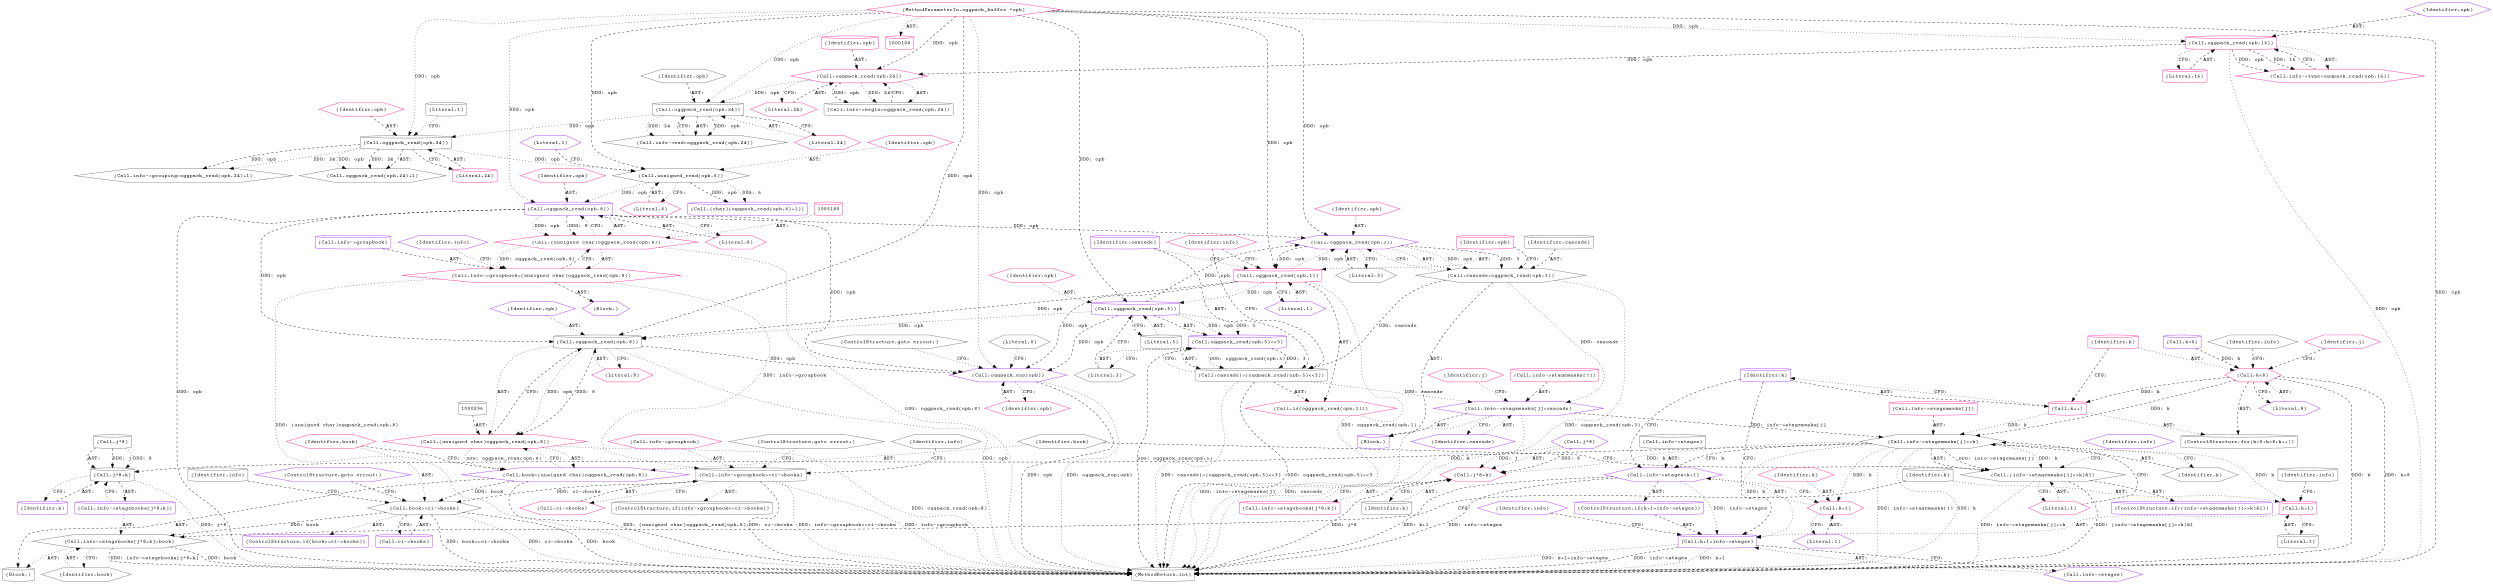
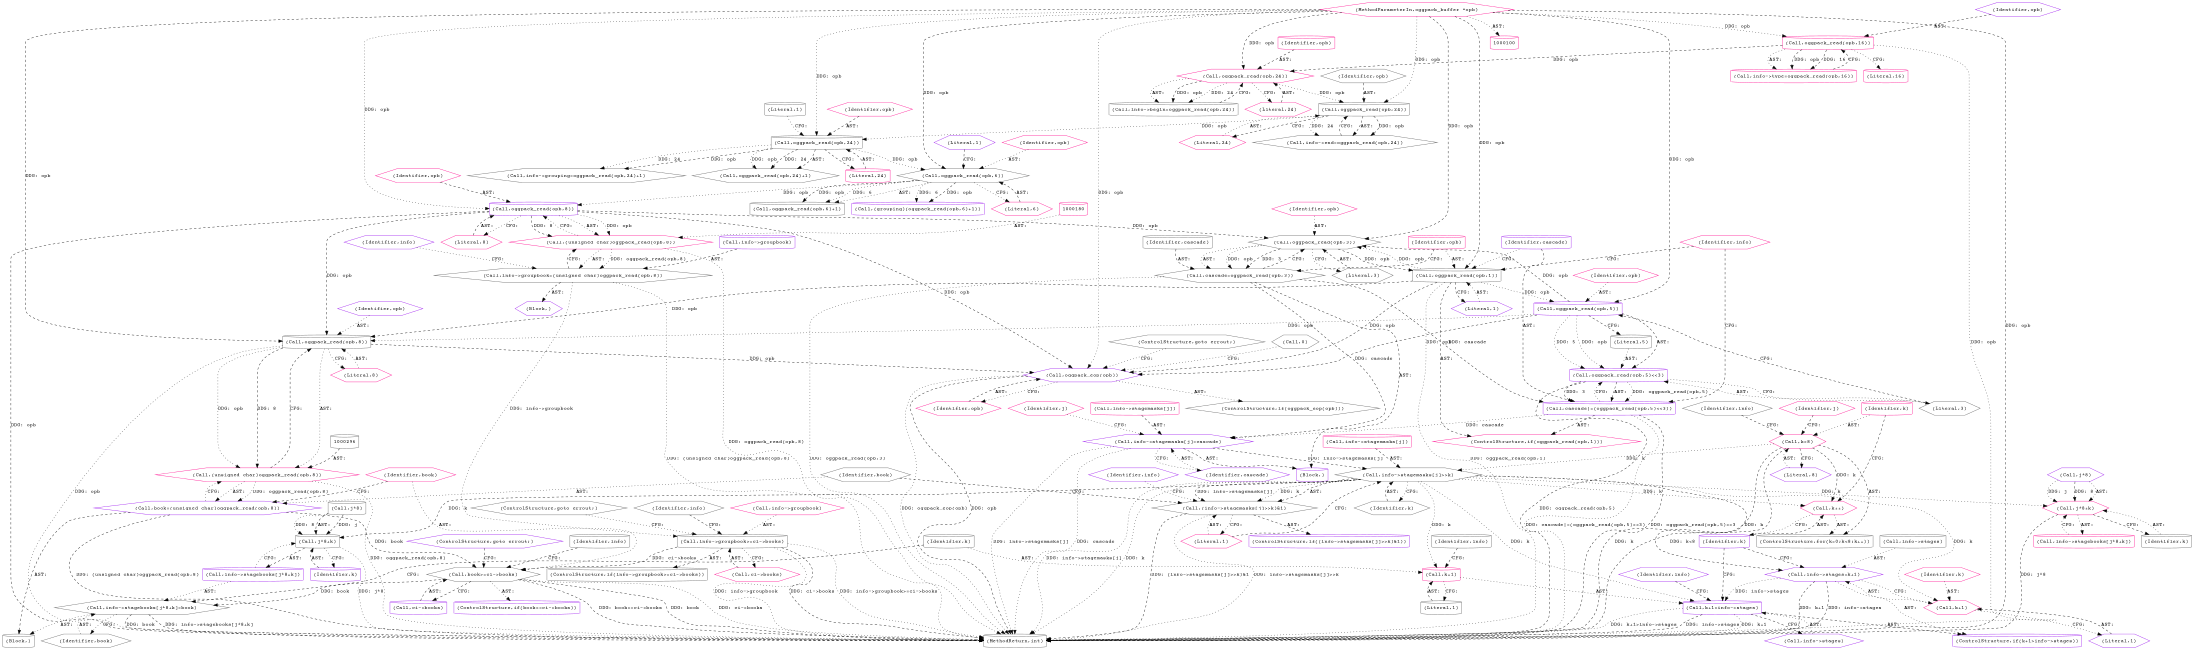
(2200, 59) -> none
(2330, 76) -> (1794, 76)
(681, 176) -> (963, 176)
(748, 209) -> (918, 209)
none -> (797, 209)
(829, 209) -> (1073, 209)
(1352, 242) -> (1314, 242)
(1406, 264) -> (1283, 261)
(541, 275) -> (573, 275)
(1278, 275) -> (1457, 275)
(1153, 326) -> (1626, 357)
(1020, 342) -> (1295, 342)
(2182, 342) -> none
(1575, 344) -> (1380, 395)
(1261, 375) -> (1609, 408)
none -> (1283, 408)
(1321, 408) -> (1537, 442)
(2067, 408) -> (1829, 508)
(2108, 412) -> (1618, 457)
(2006, 423) -> (1630, 492)
(1715, 458) -> (1754, 525)
(723, 490) -> (701, 560)
(1652, 490) -> (1898, 609)
(1677, 524) -> (1860, 623)
